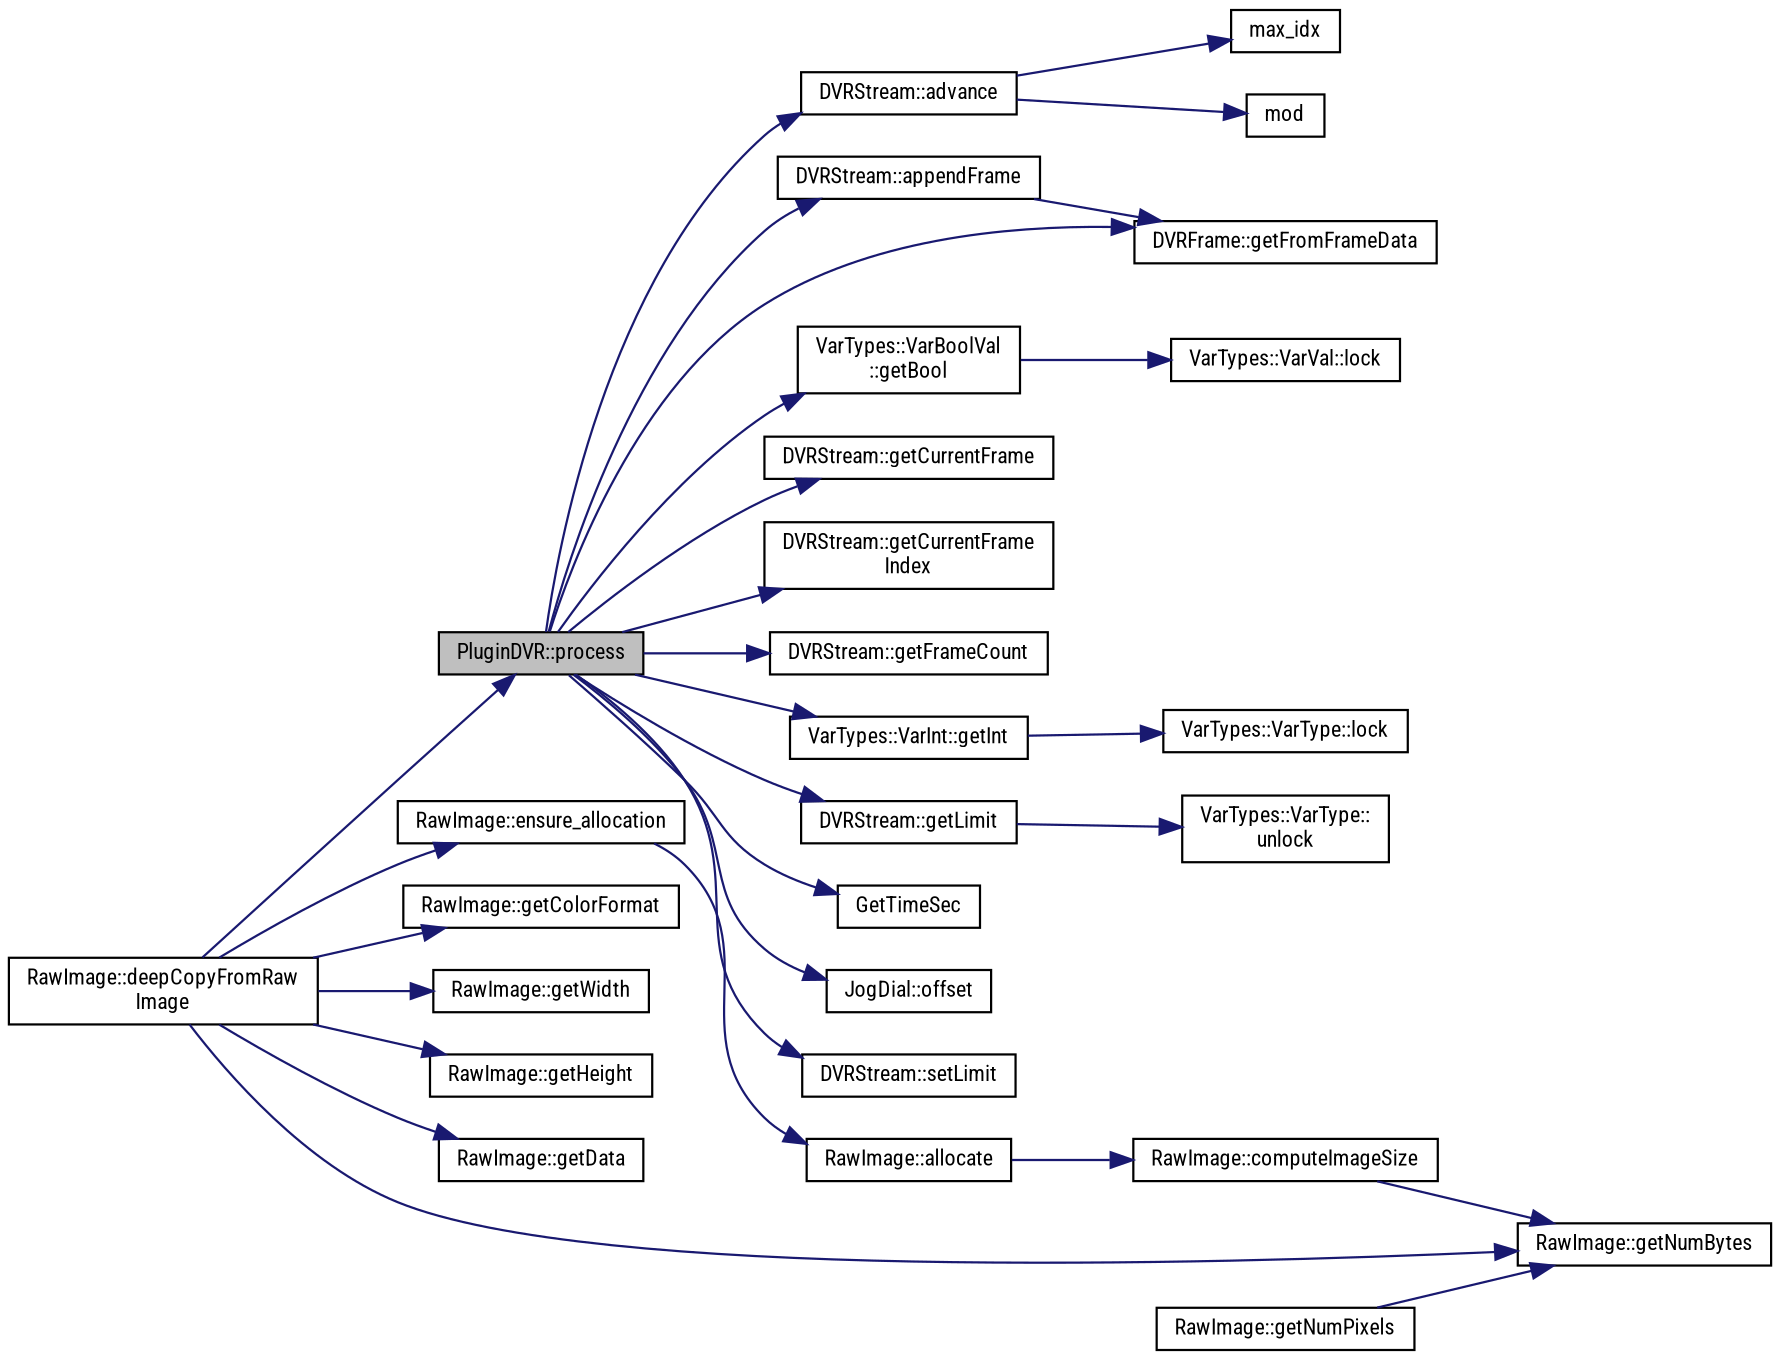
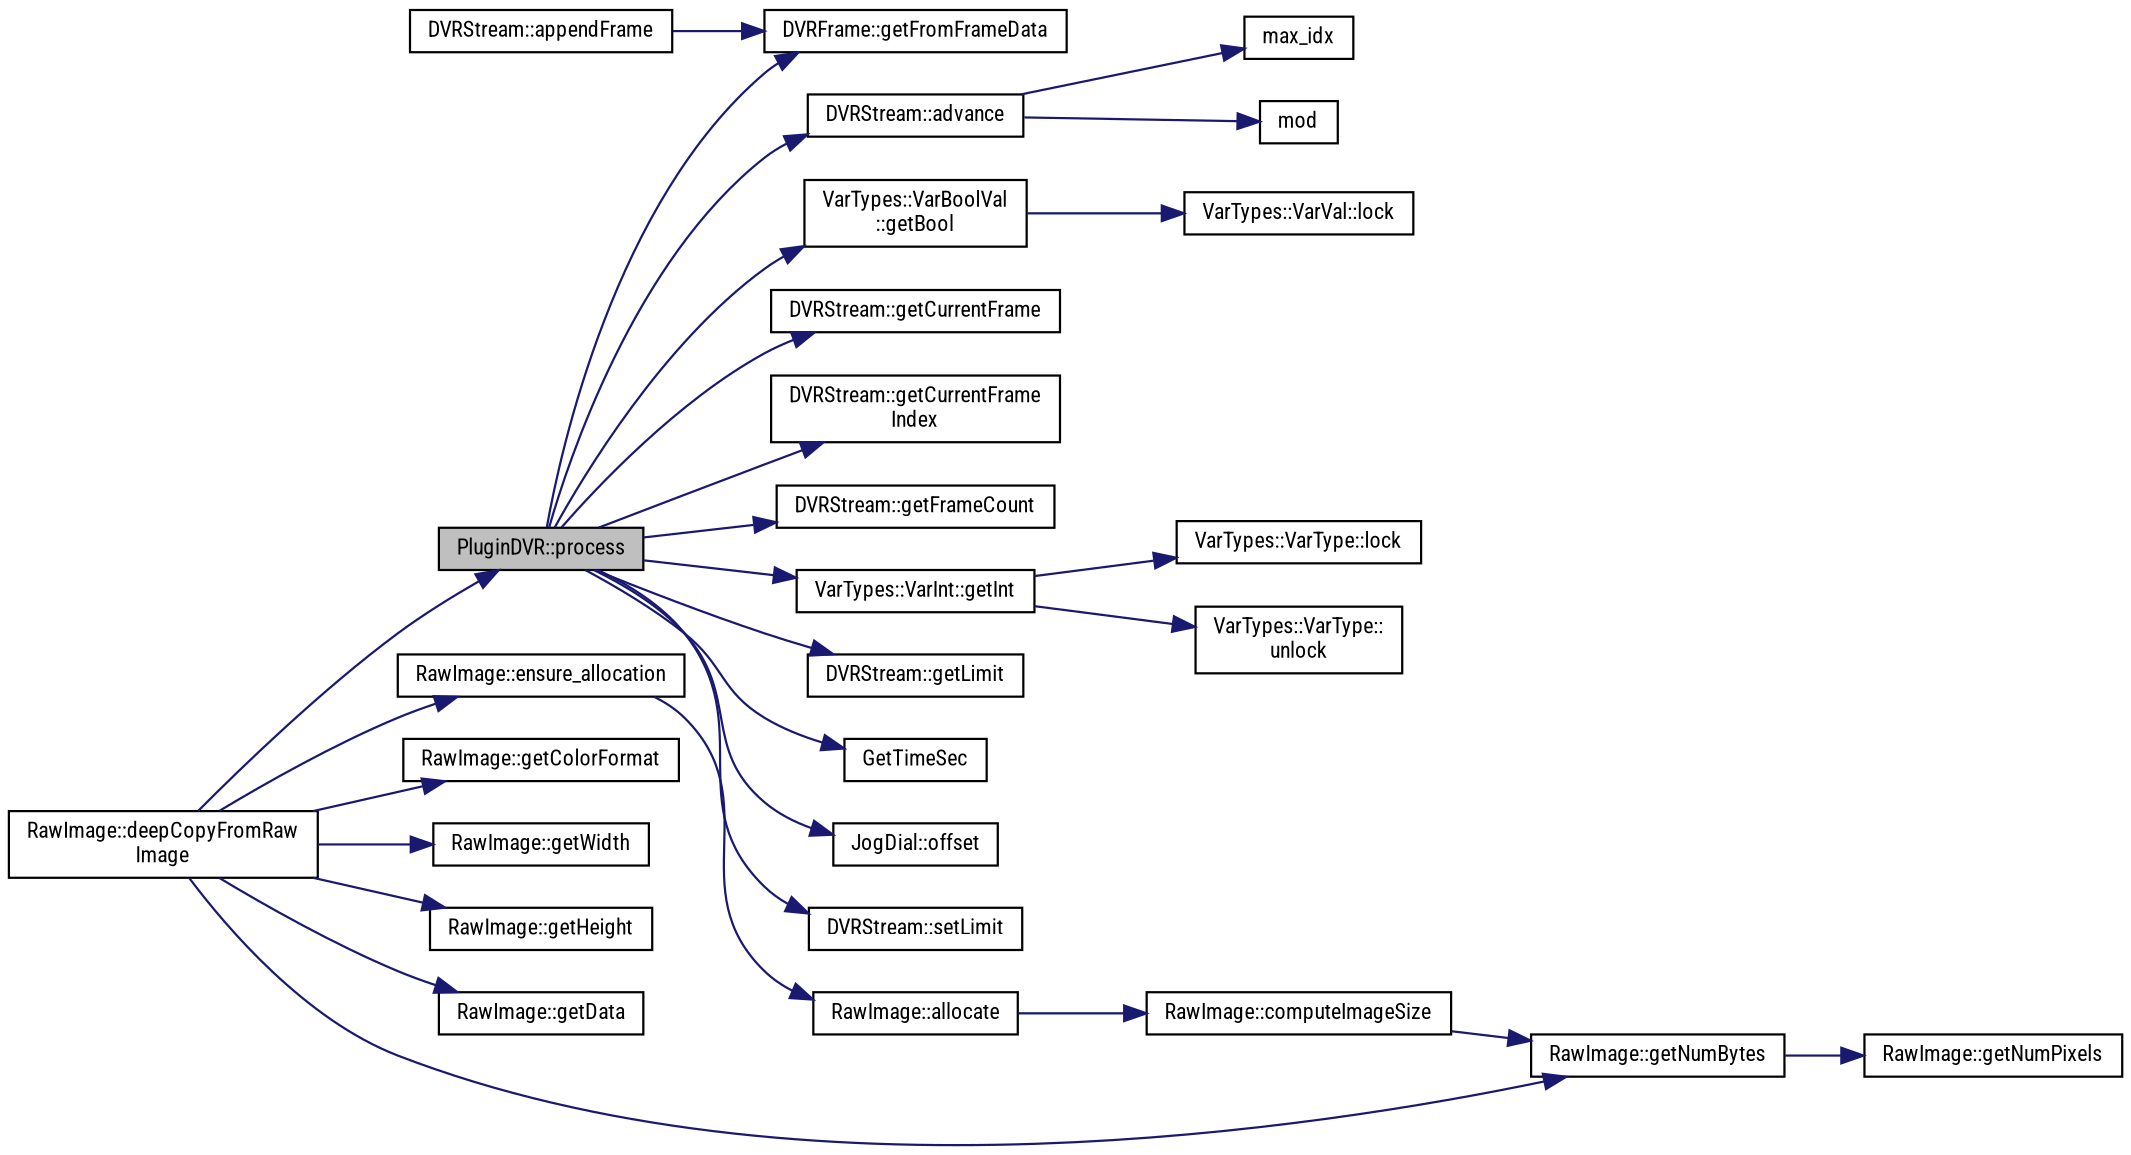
(639, 398) -> none
(1088, 825) -> (1103, 615)
(1454, 1289) -> (1813, 1056)
